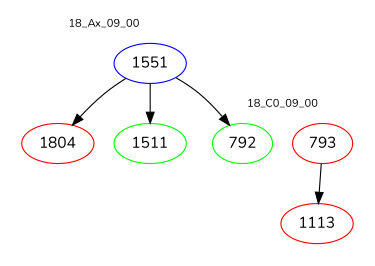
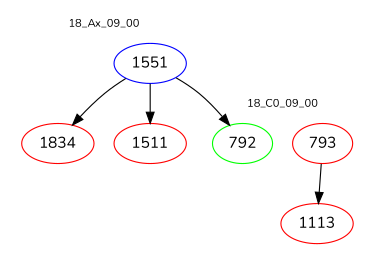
(58, 144) -> (58, 144)
(150, 144) -> (150, 144)
